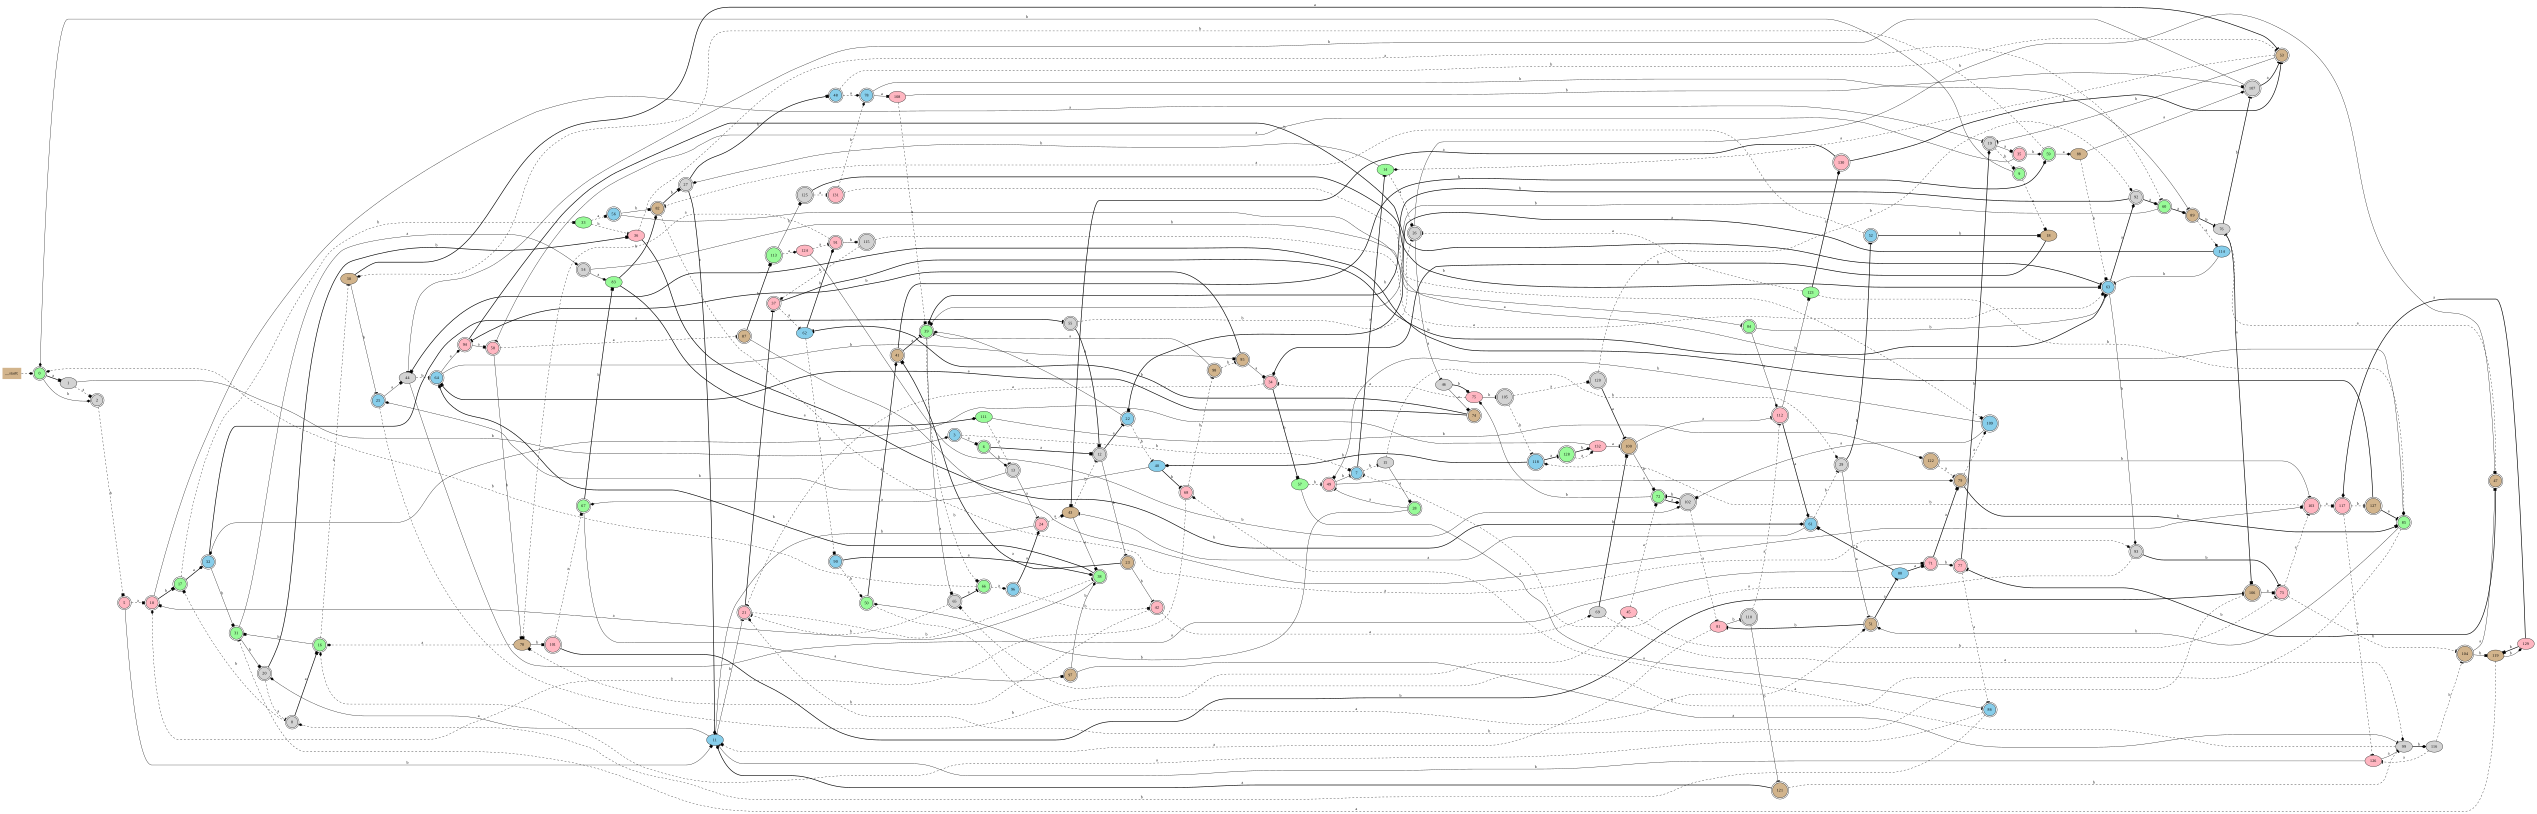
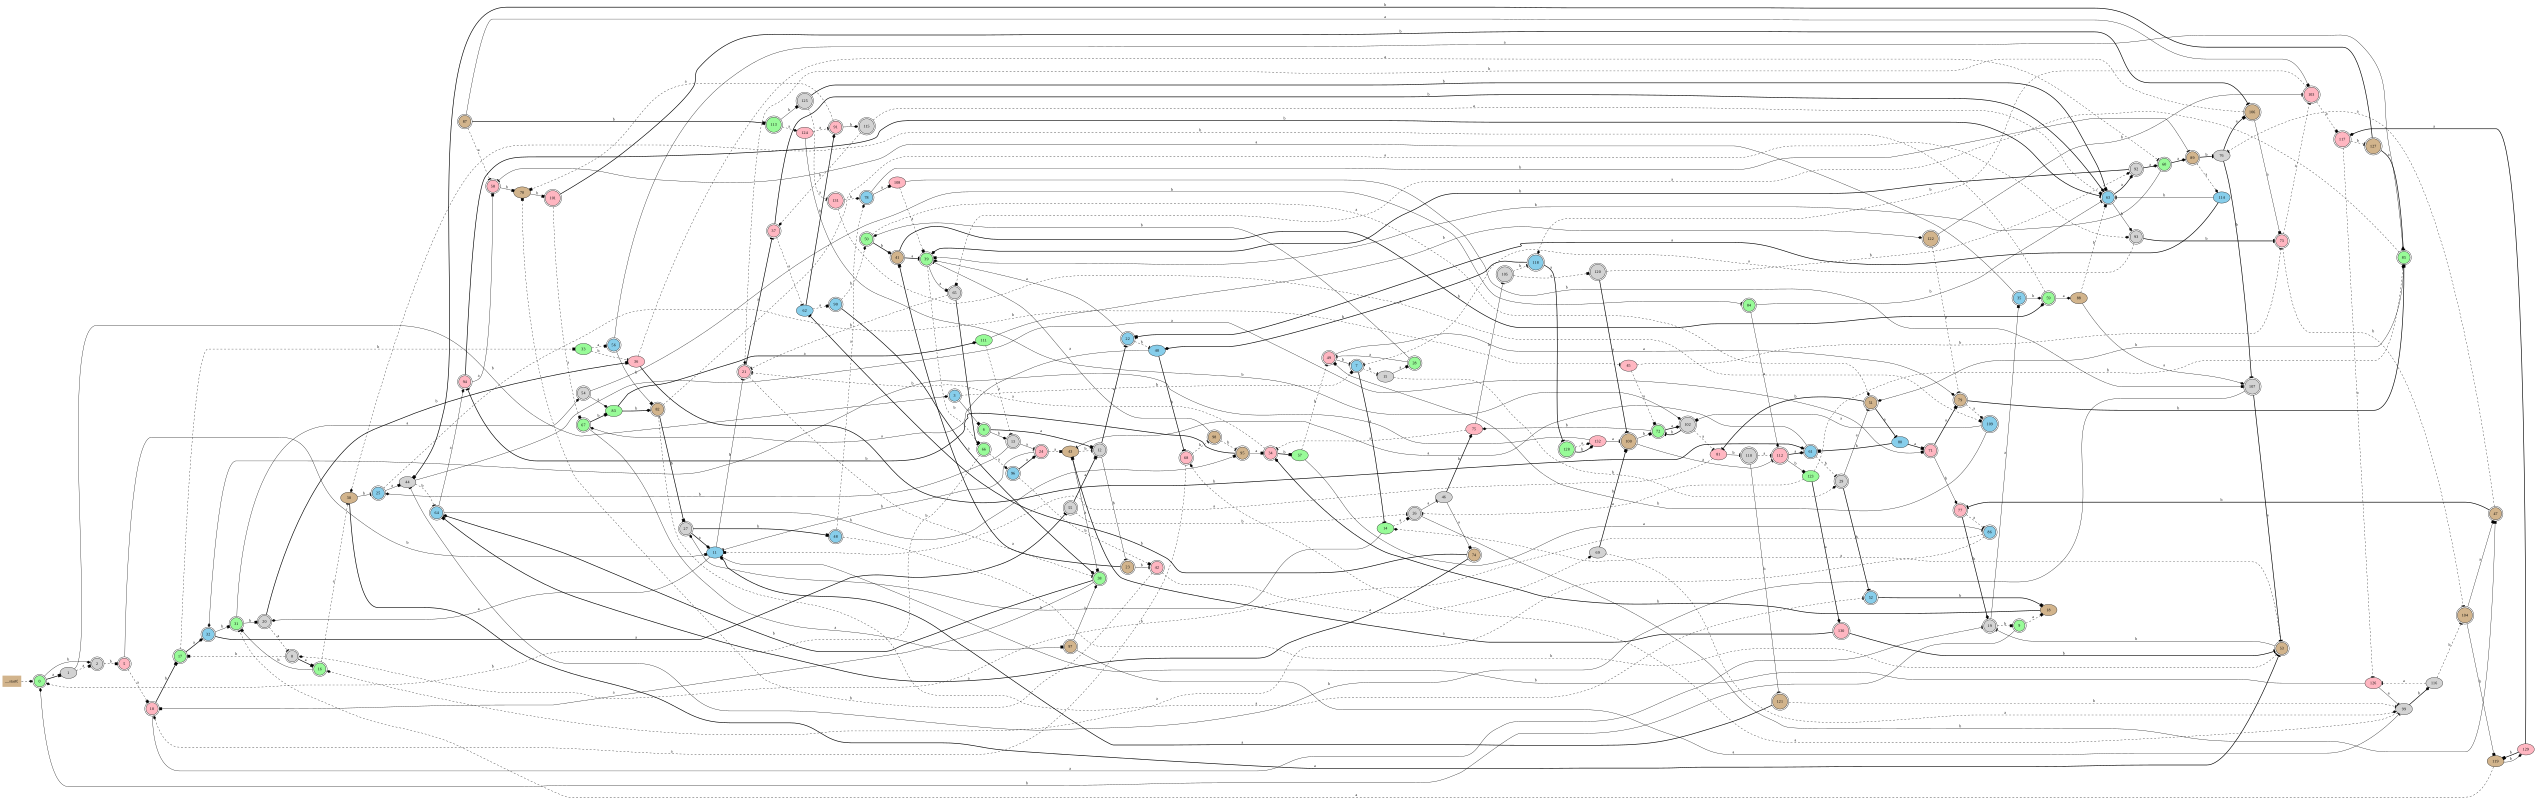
(2019, 154) -> (2019, 298)
(1286, 165) -> (1188, 706)
(618, 342) -> (479, 153)
(422, 645) -> none
